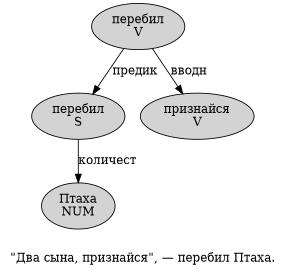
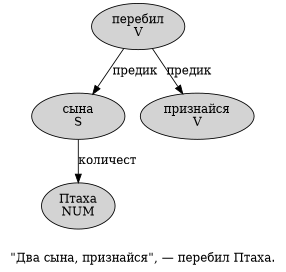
(189, 71) -> (189, 71)
(78, 116) -> (78, 116)
